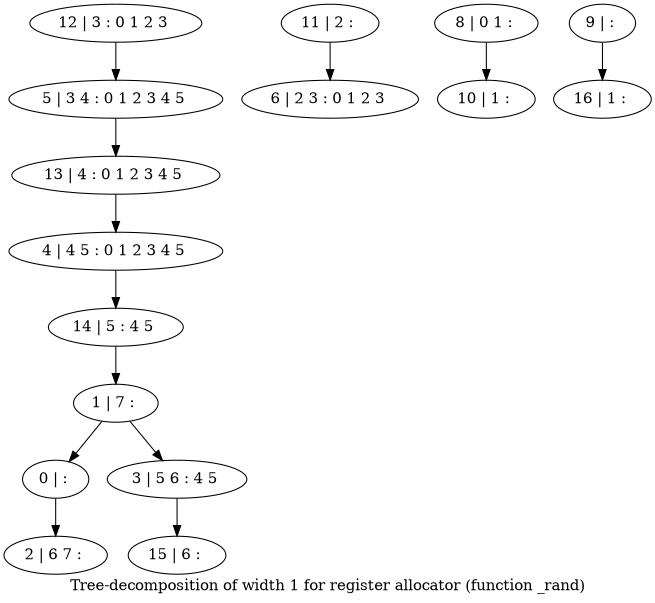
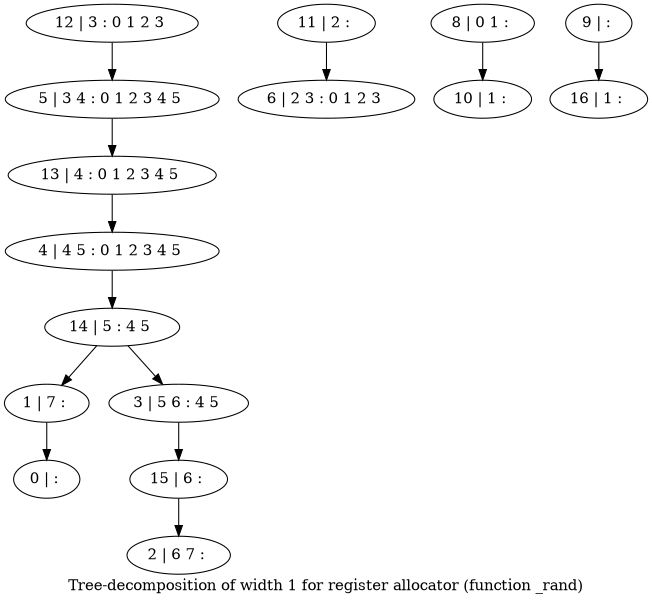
(143, 437) -> (142, 361)
(56, 512) -> (179, 512)
